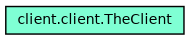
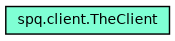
(95, 20) -> (88, 20)
